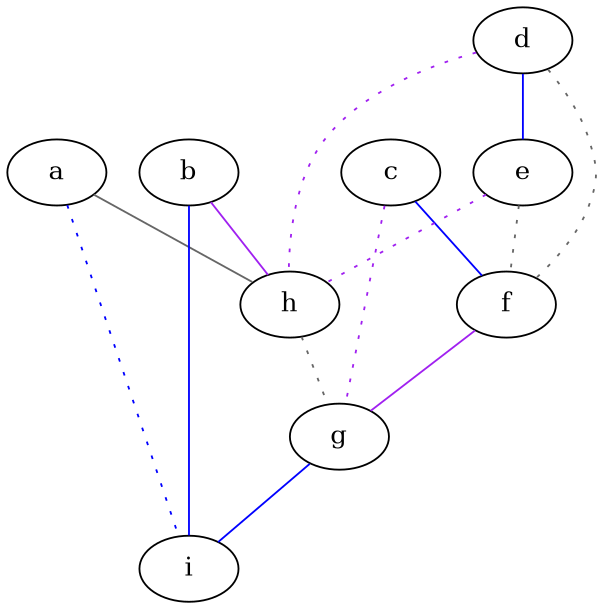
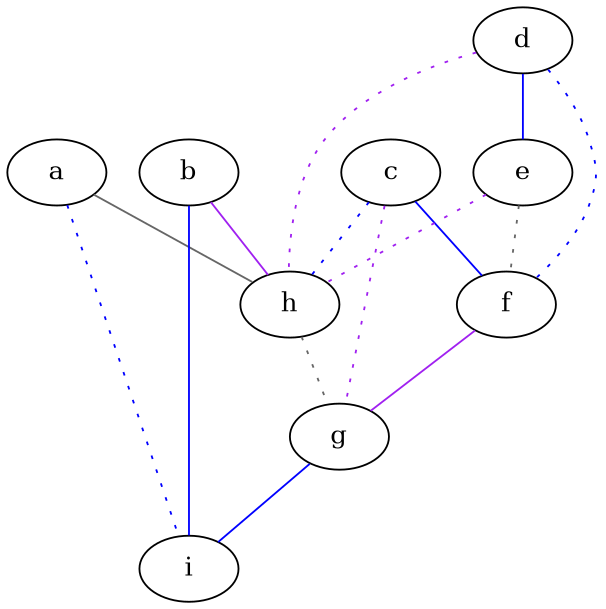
(596, 177) -> (596, 177)
none -> (340, 239)
